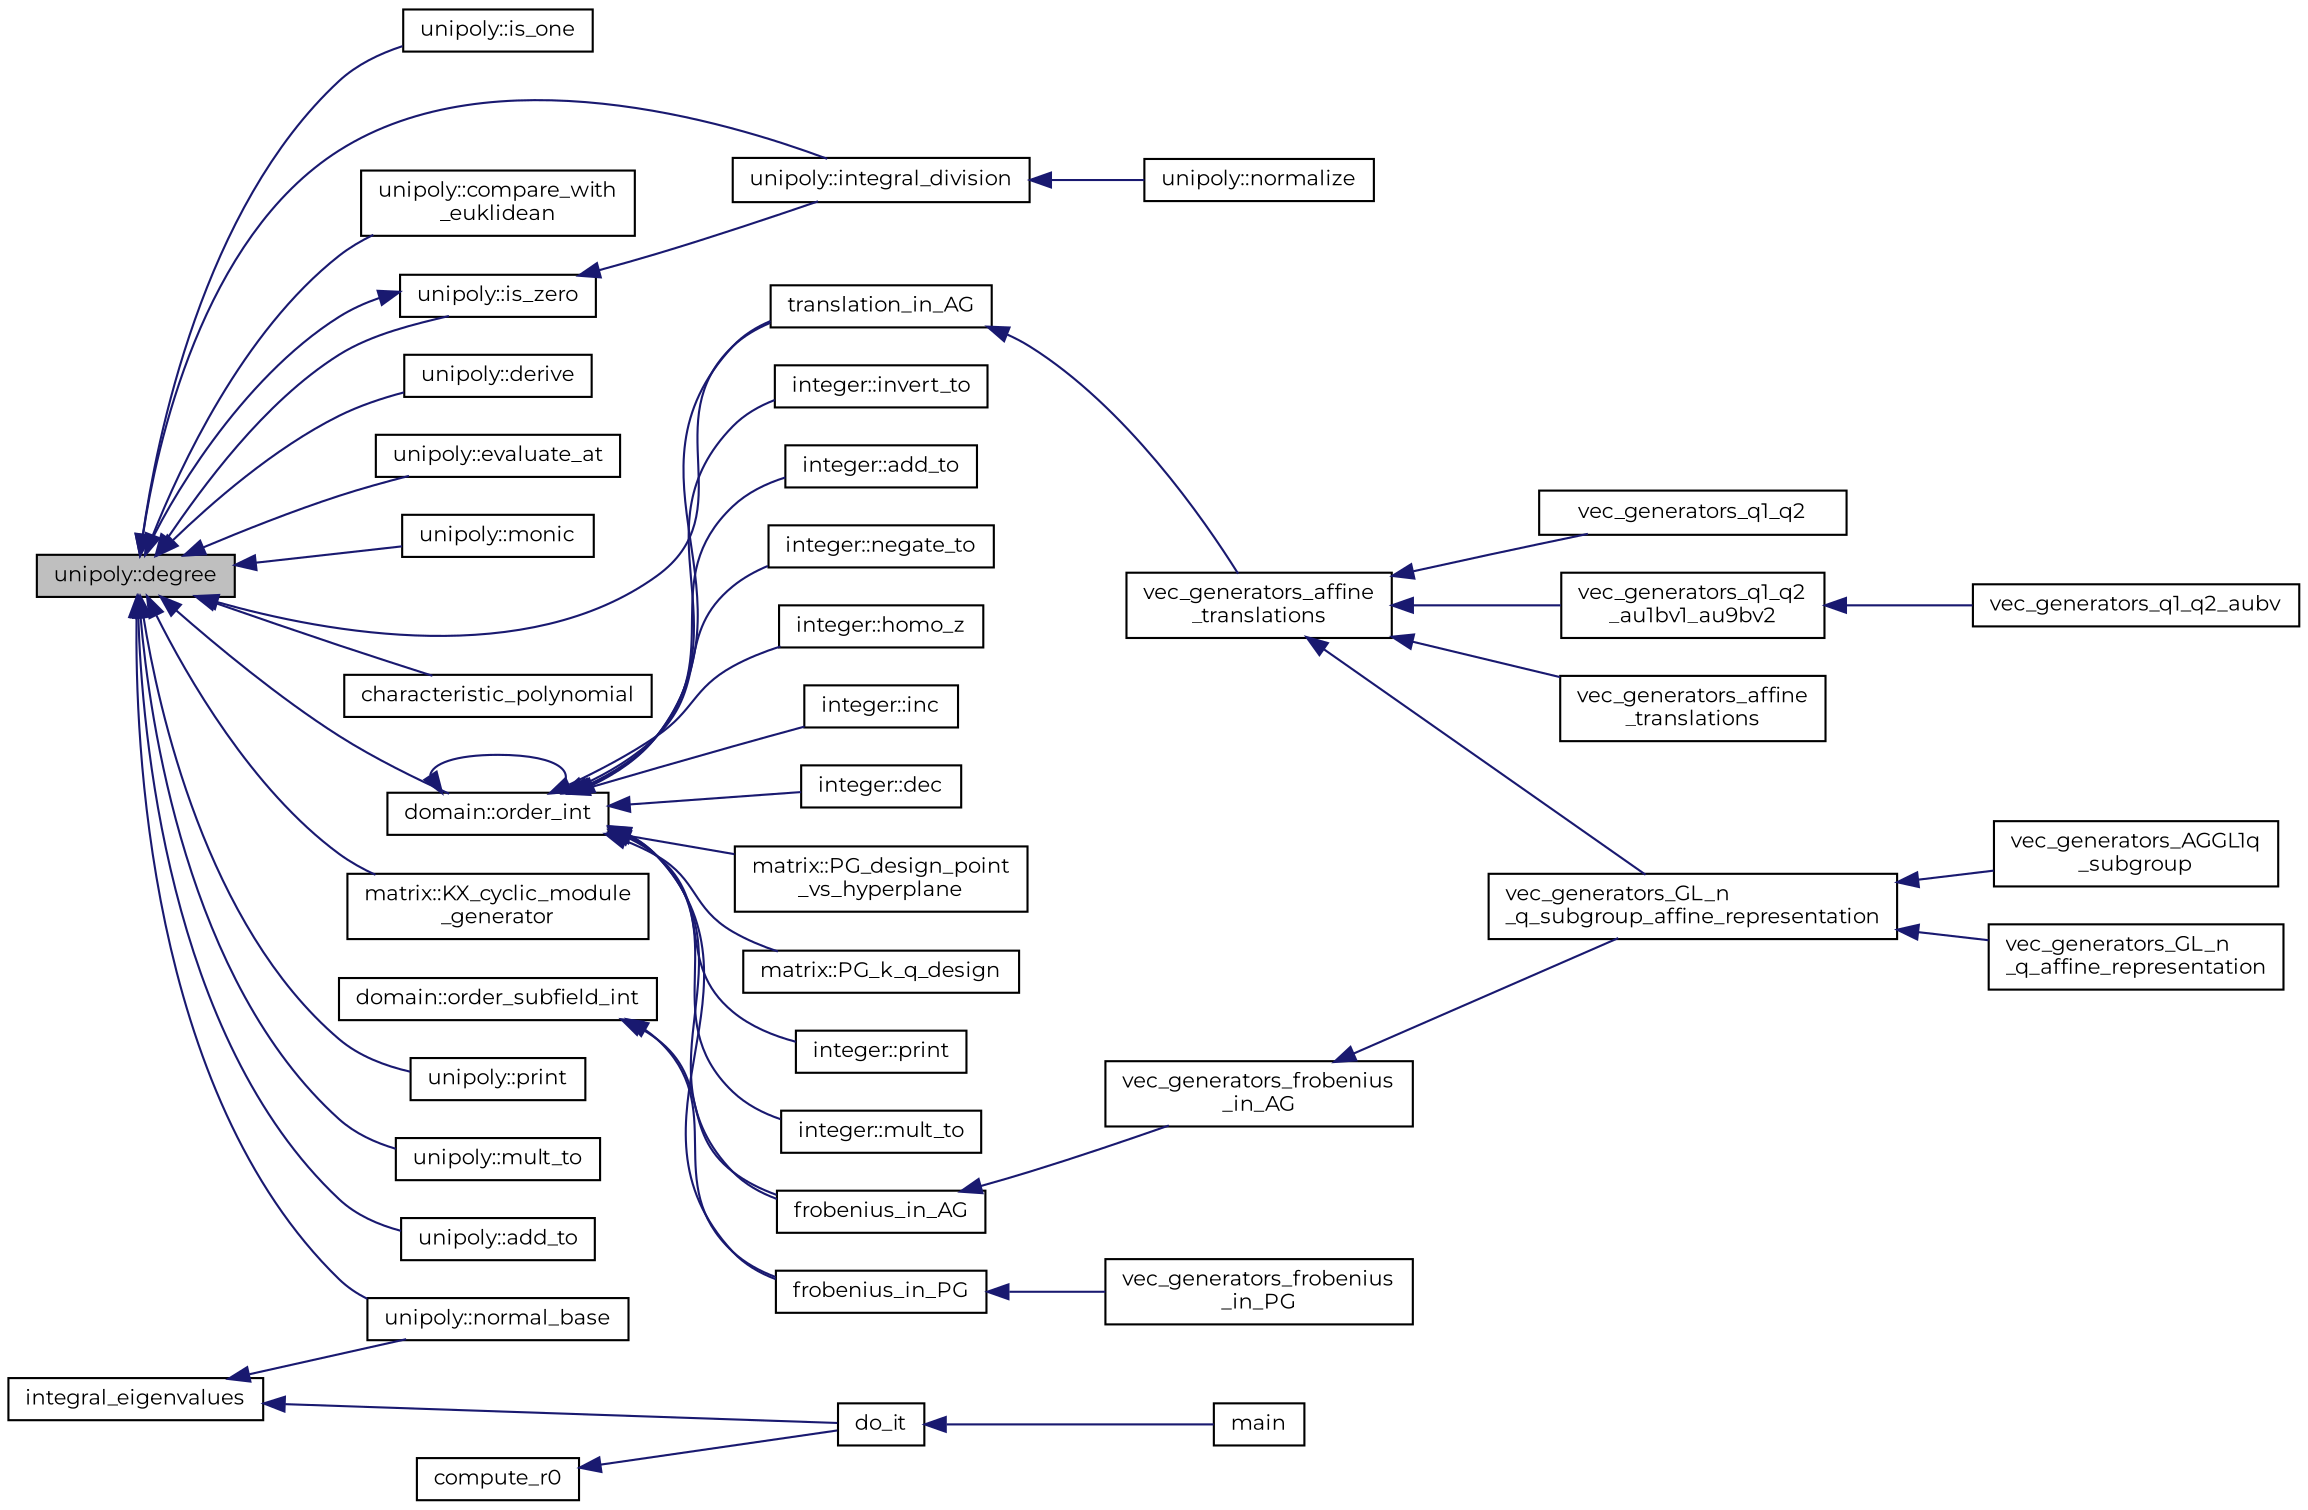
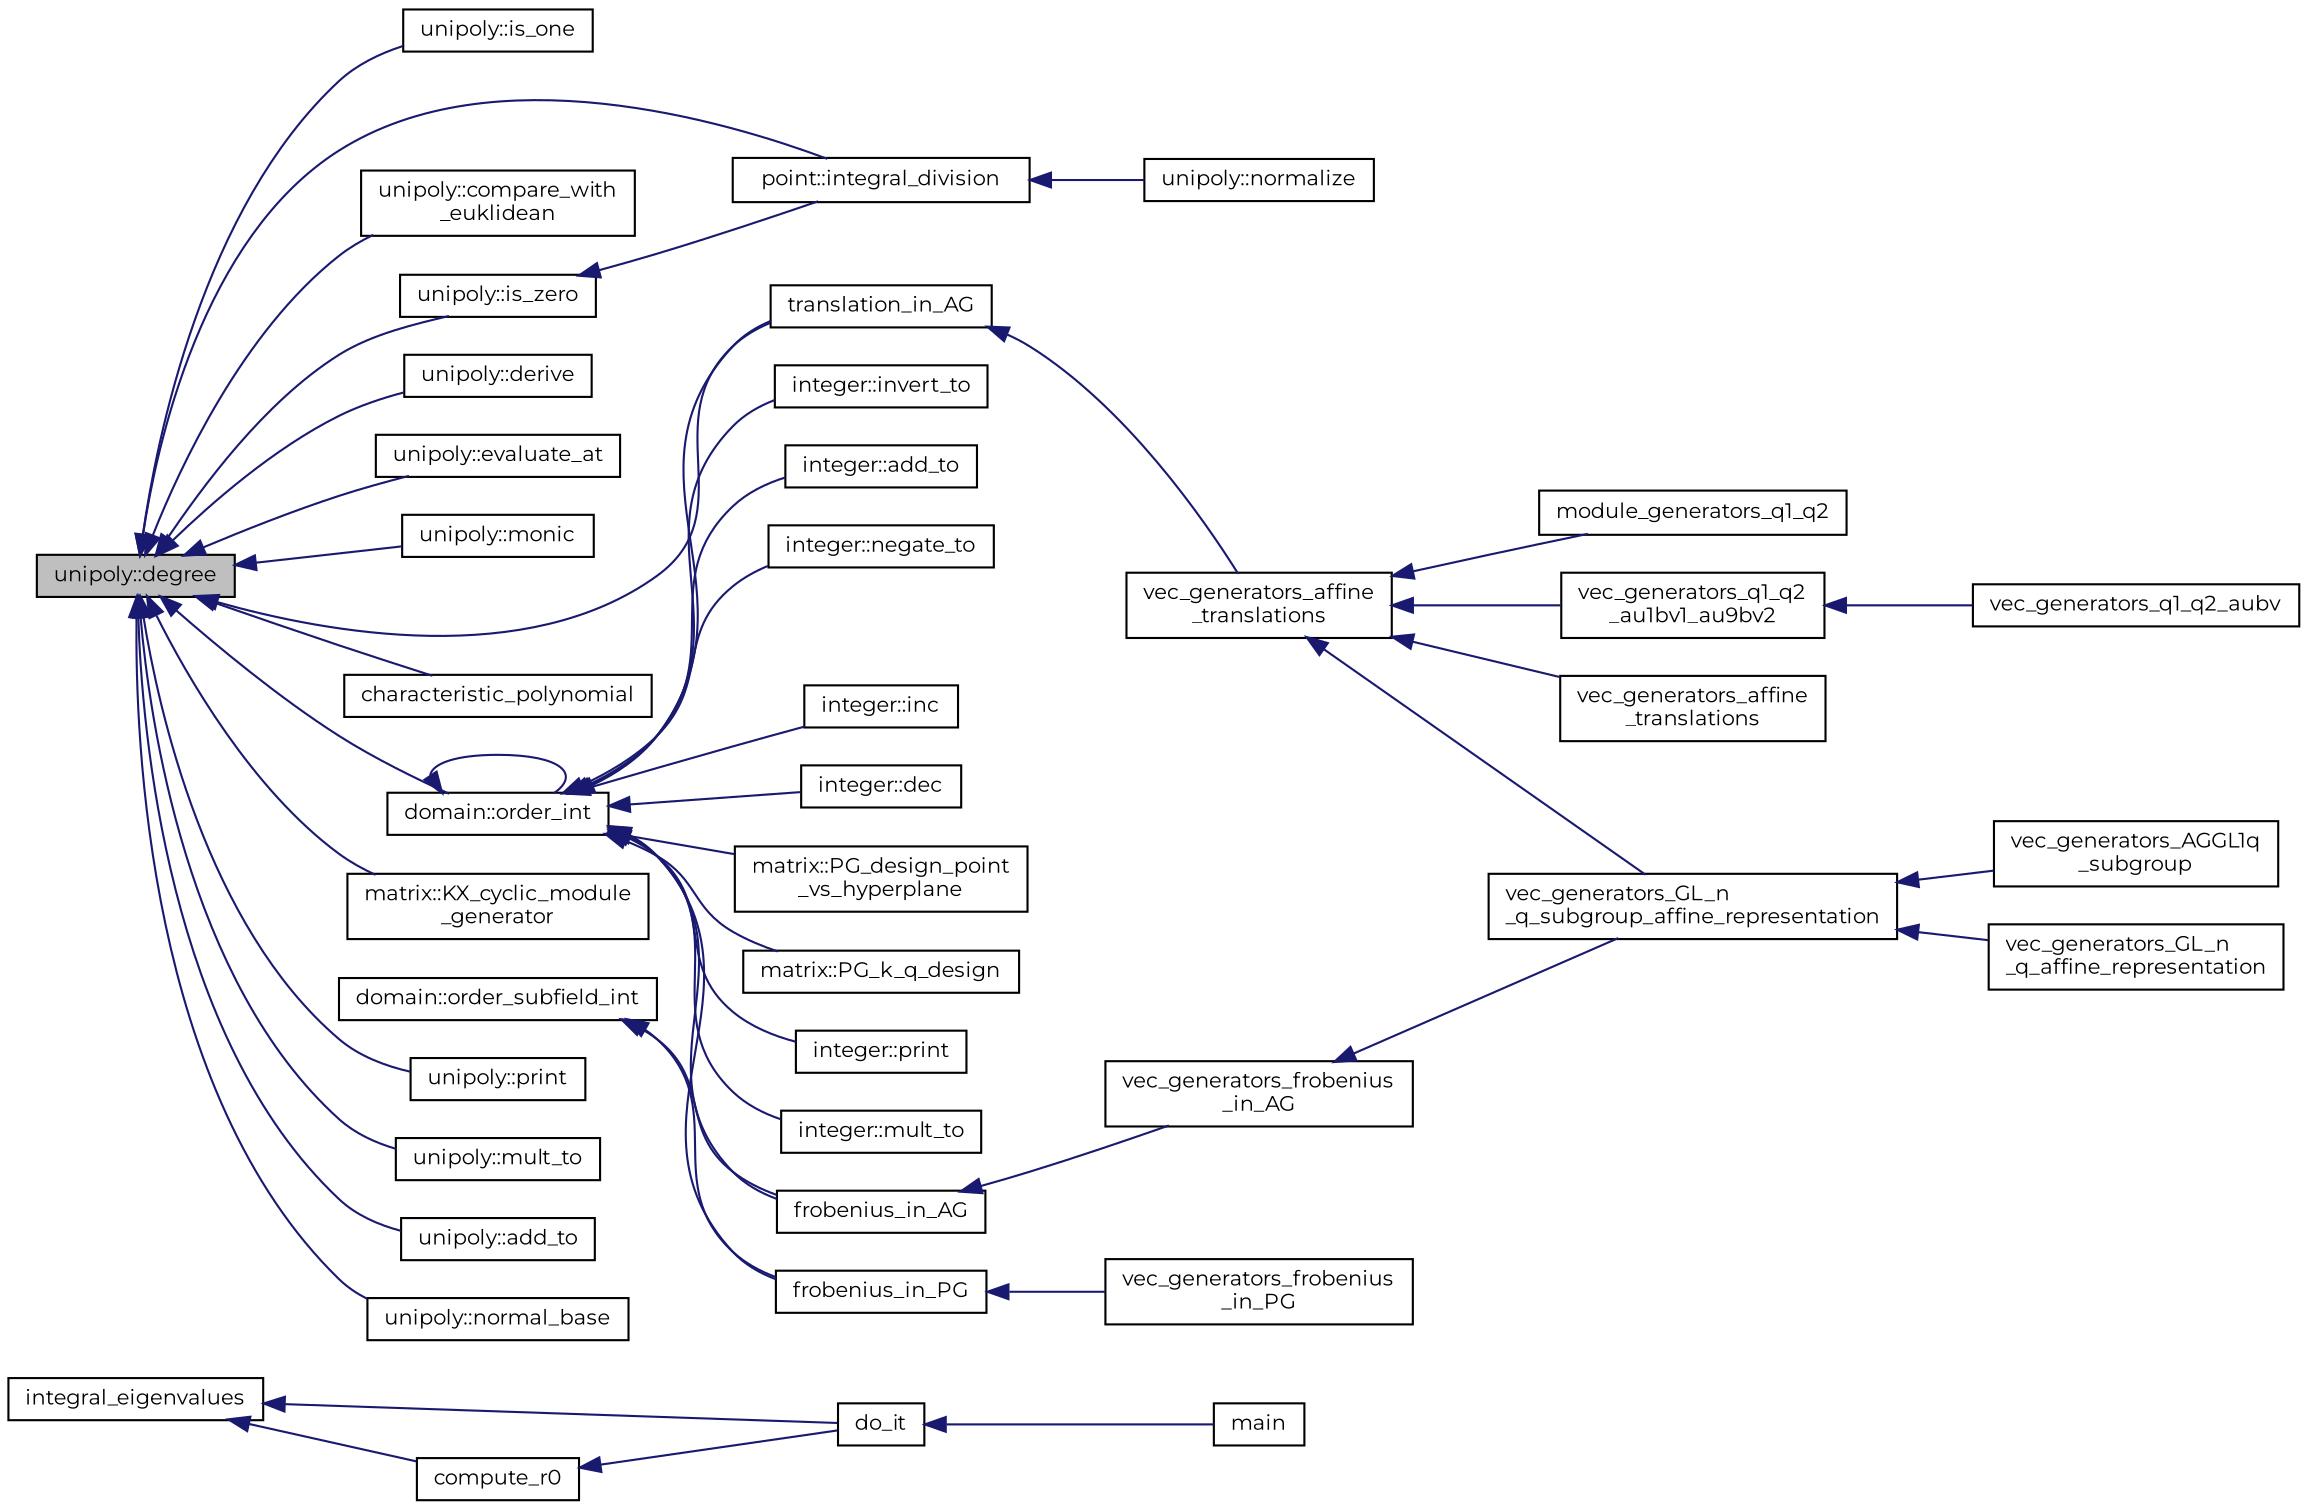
(881, 180) -> (881, 180)
(240, 406) -> none
(1693, 513) -> (1693, 513)
(881, 626) -> none
(328, 1357) -> (333, 1443)
